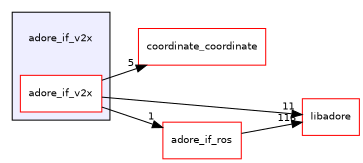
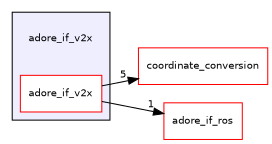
(202, 47) -> (203, 66)
(331, 117) -> none
